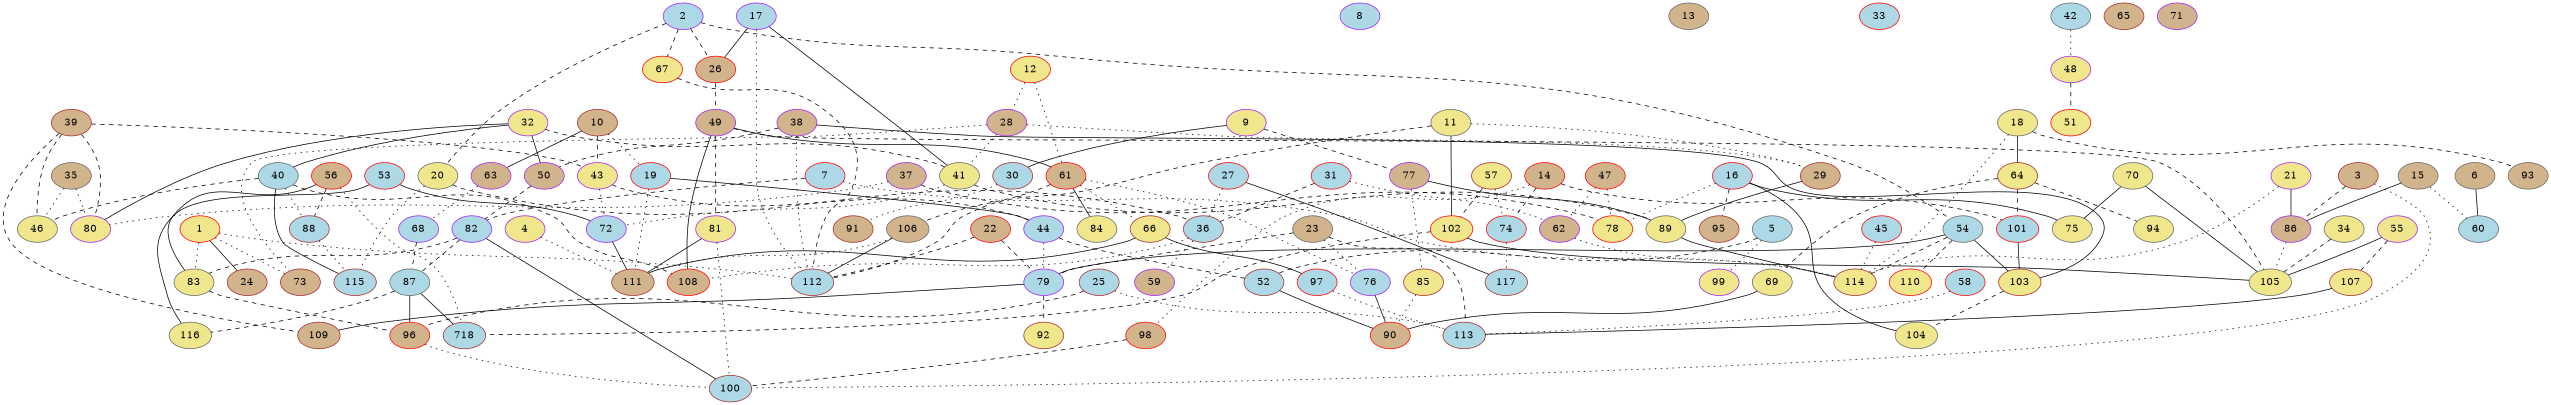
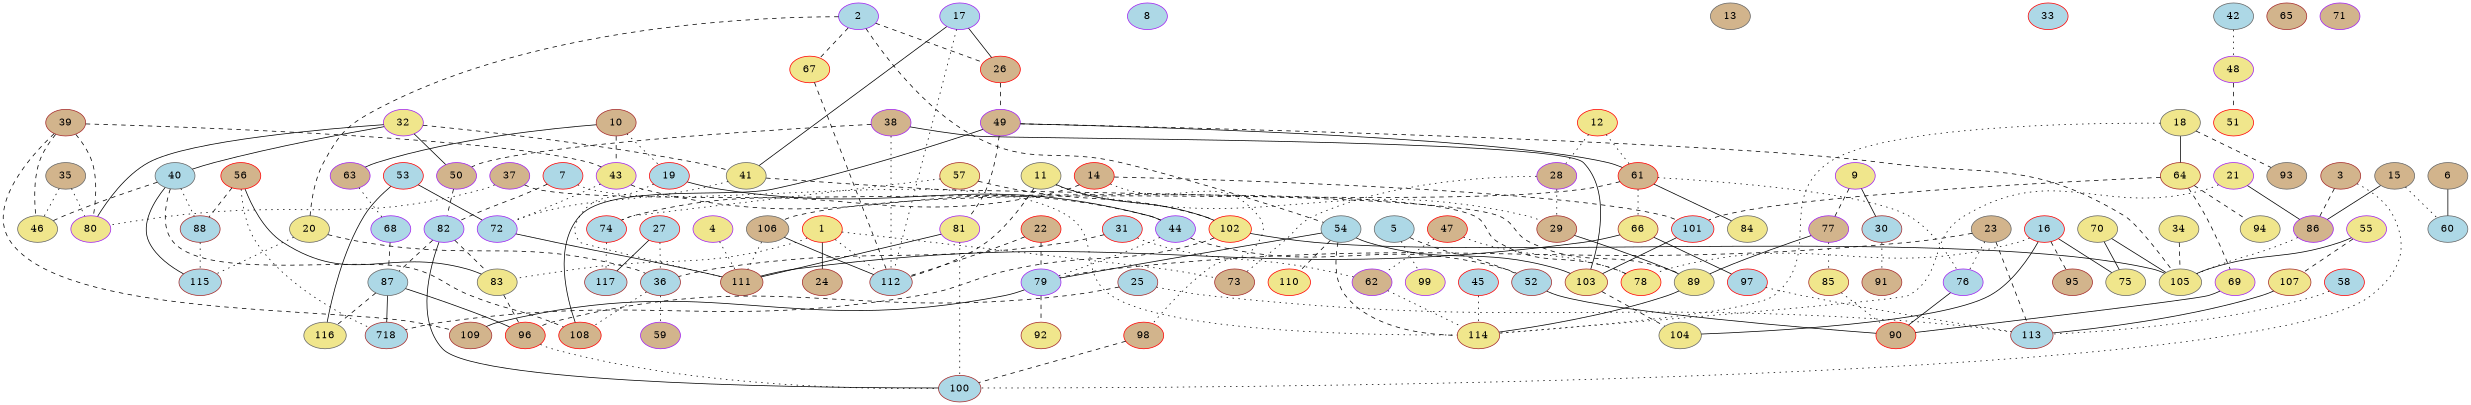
(986, 146) -> none
(1772, 282) -> (2235, 282)
